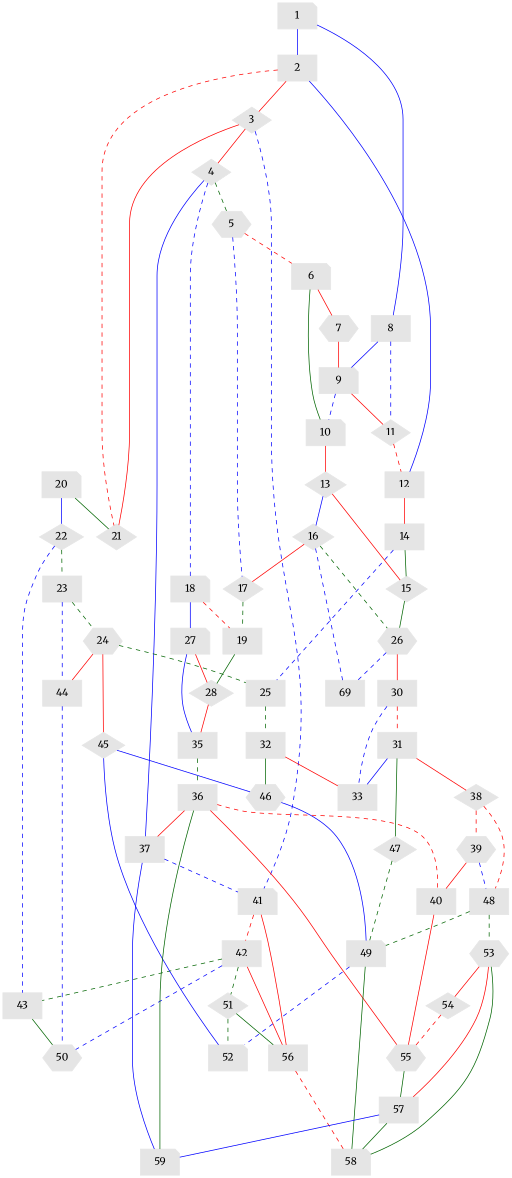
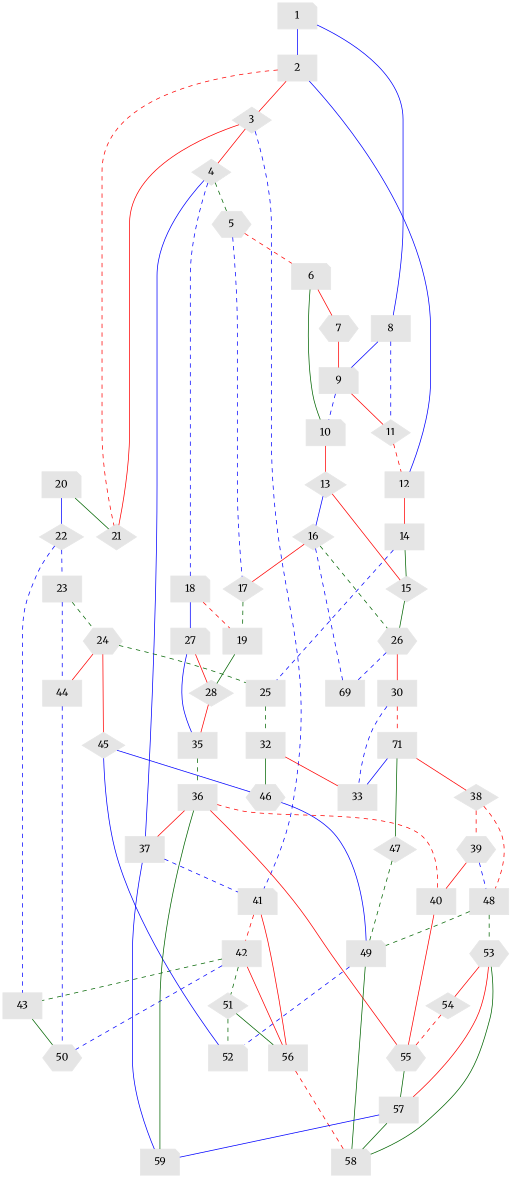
(62, 563) -> (62, 563)
(397, 745) -> (397, 745)
